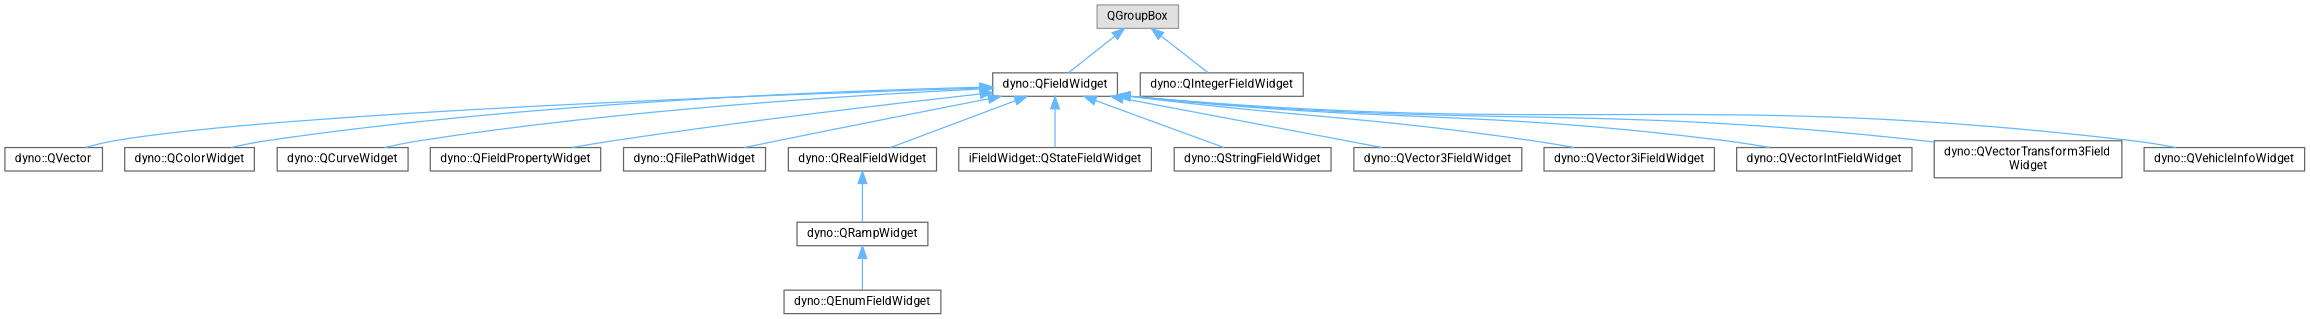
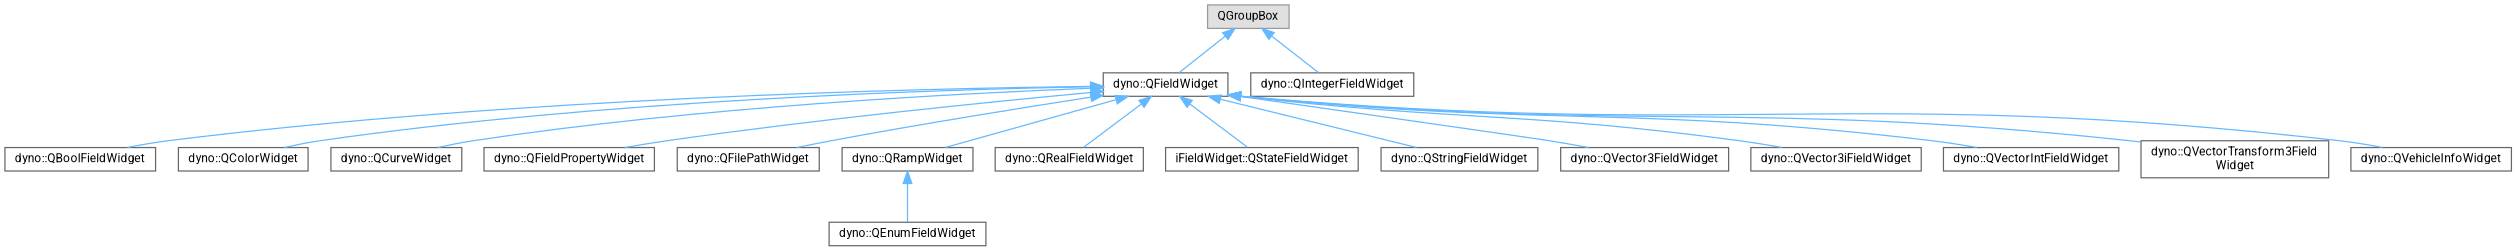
(54, 159) -> (80, 159)
(862, 203) -> (1031, 124)
